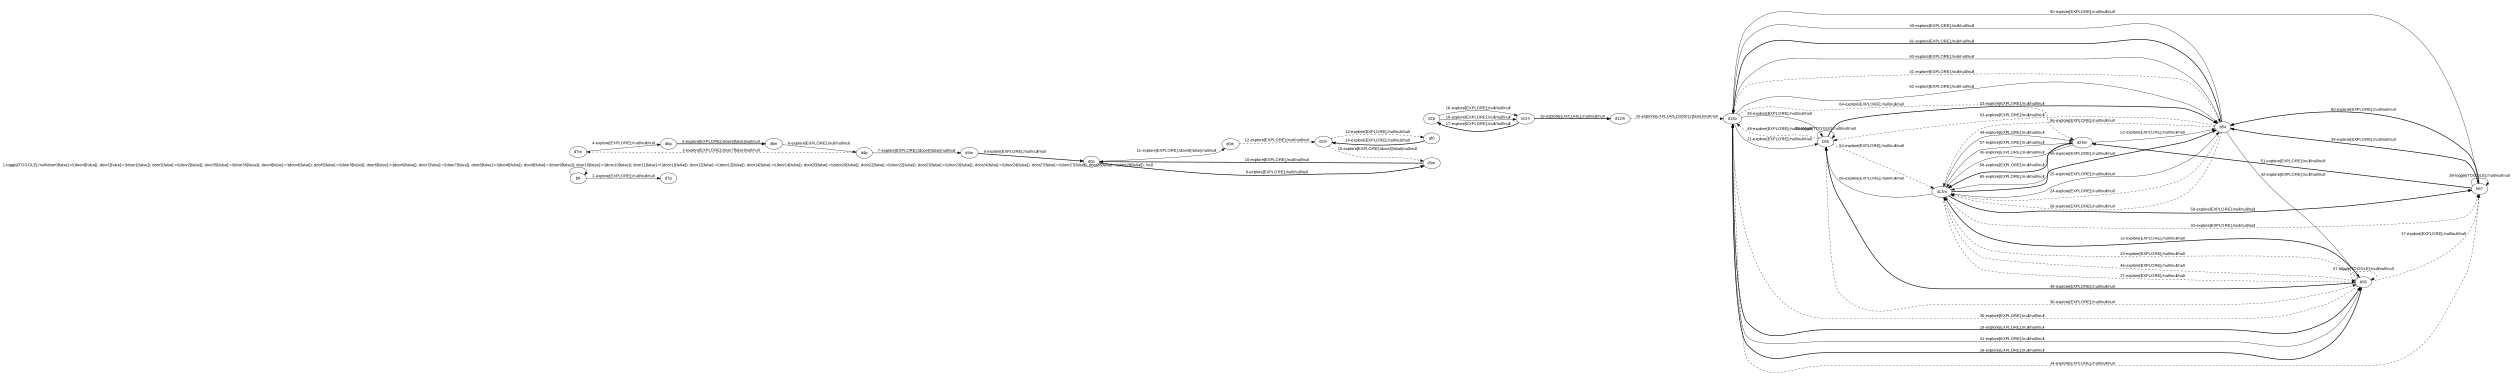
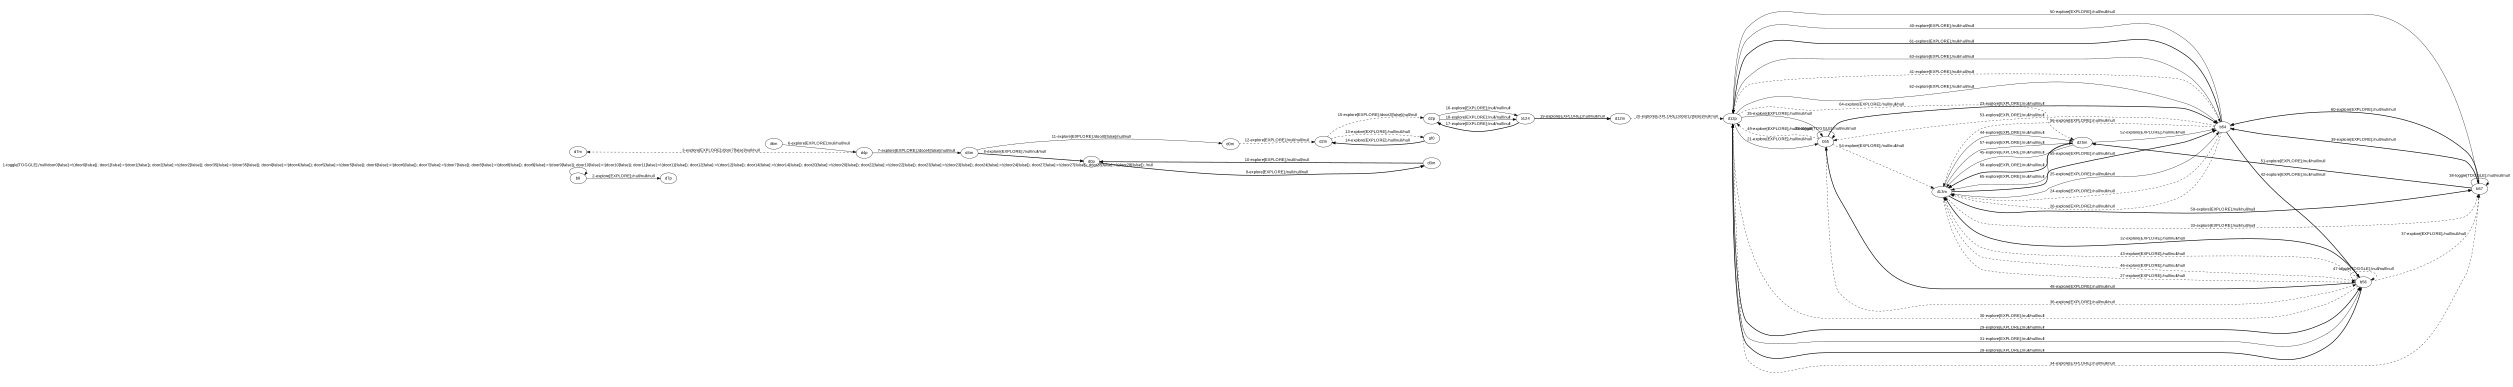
(669, 144) -> none
(1161, 158) -> (1098, 139)
(1374, 158) -> (1372, 119)
(1868, 194) -> none
(2290, 205) -> (2290, 205)
